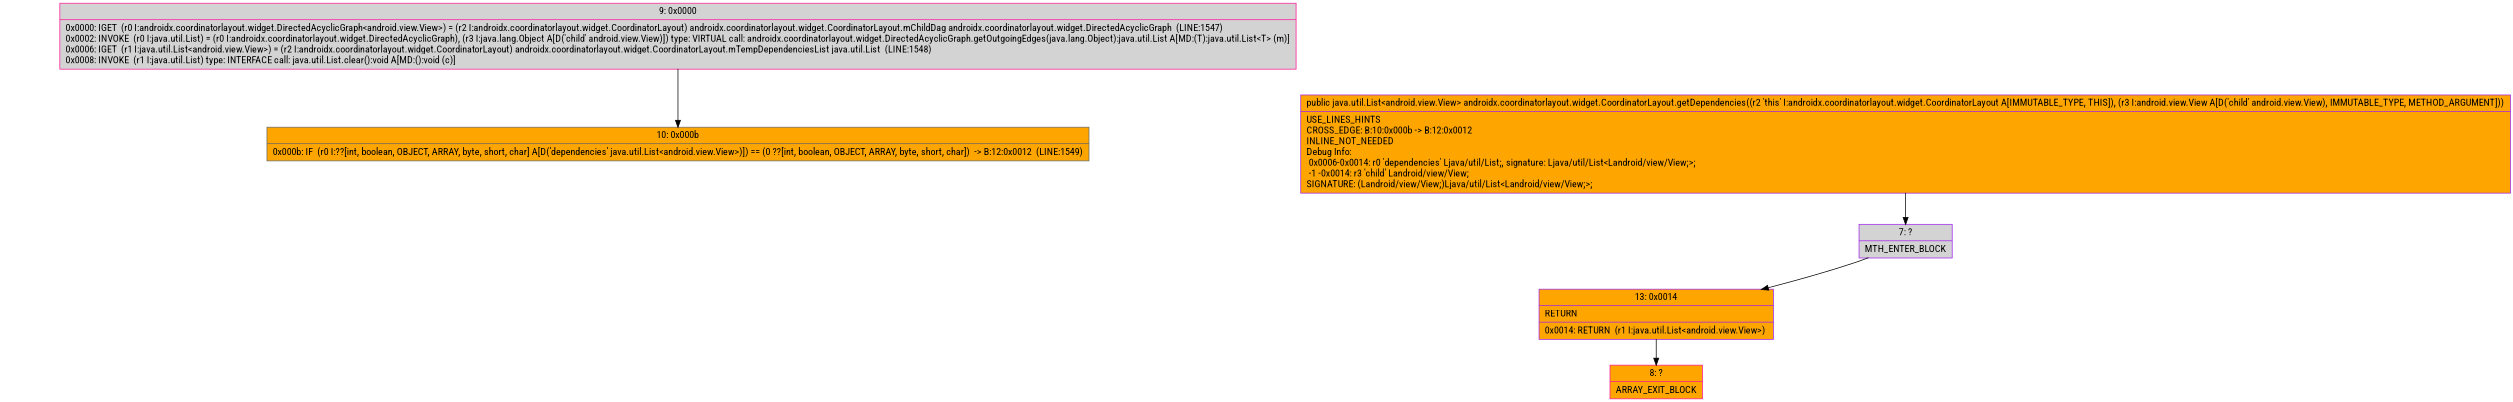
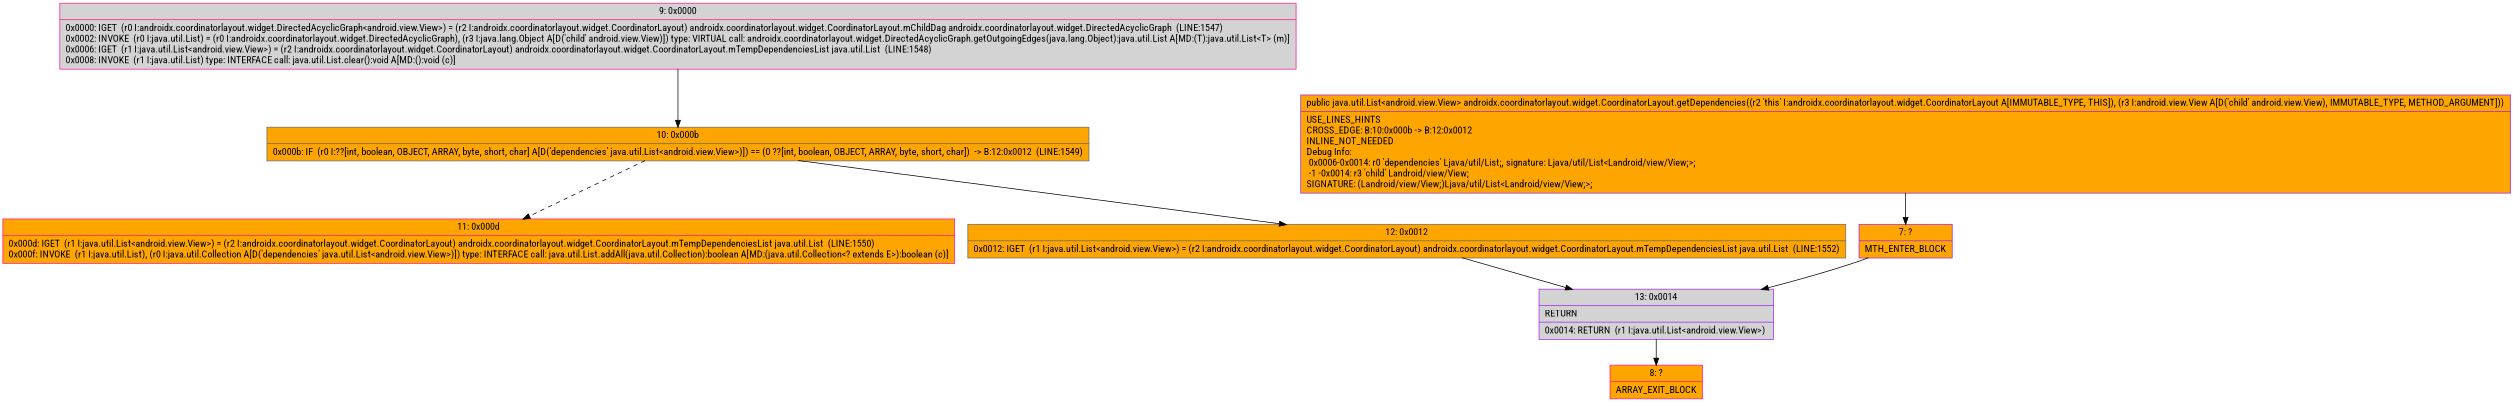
none -> (479, 241)
none -> (1407, 241)
(1906, 241) -> (1906, 241)
(1656, 314) -> (1656, 314)
